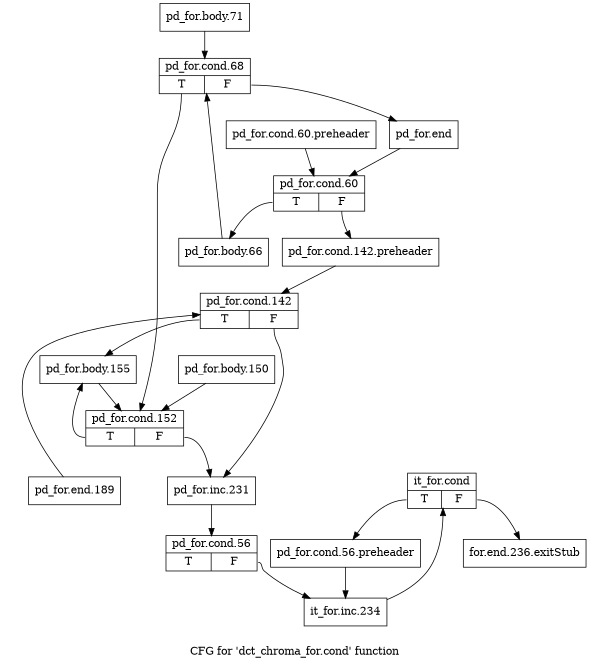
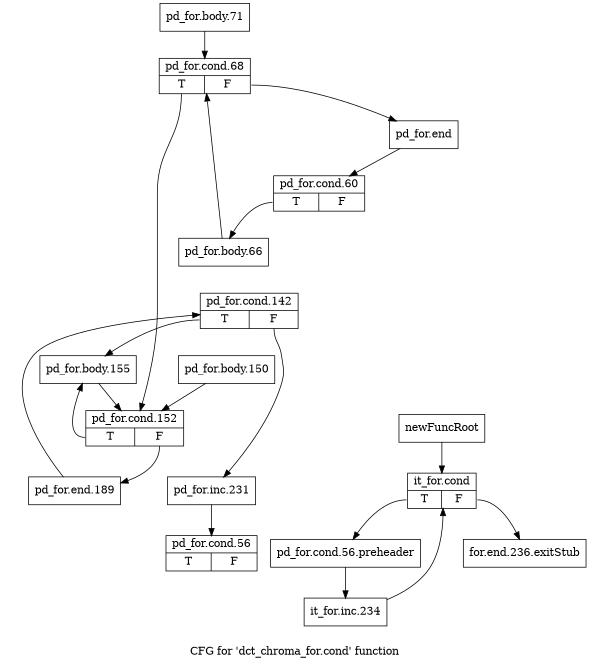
(301, 135) -> none
(361, 252) -> none
none -> (442, 428)
(202, 449) -> (149, 468)
(278, 581) -> none
